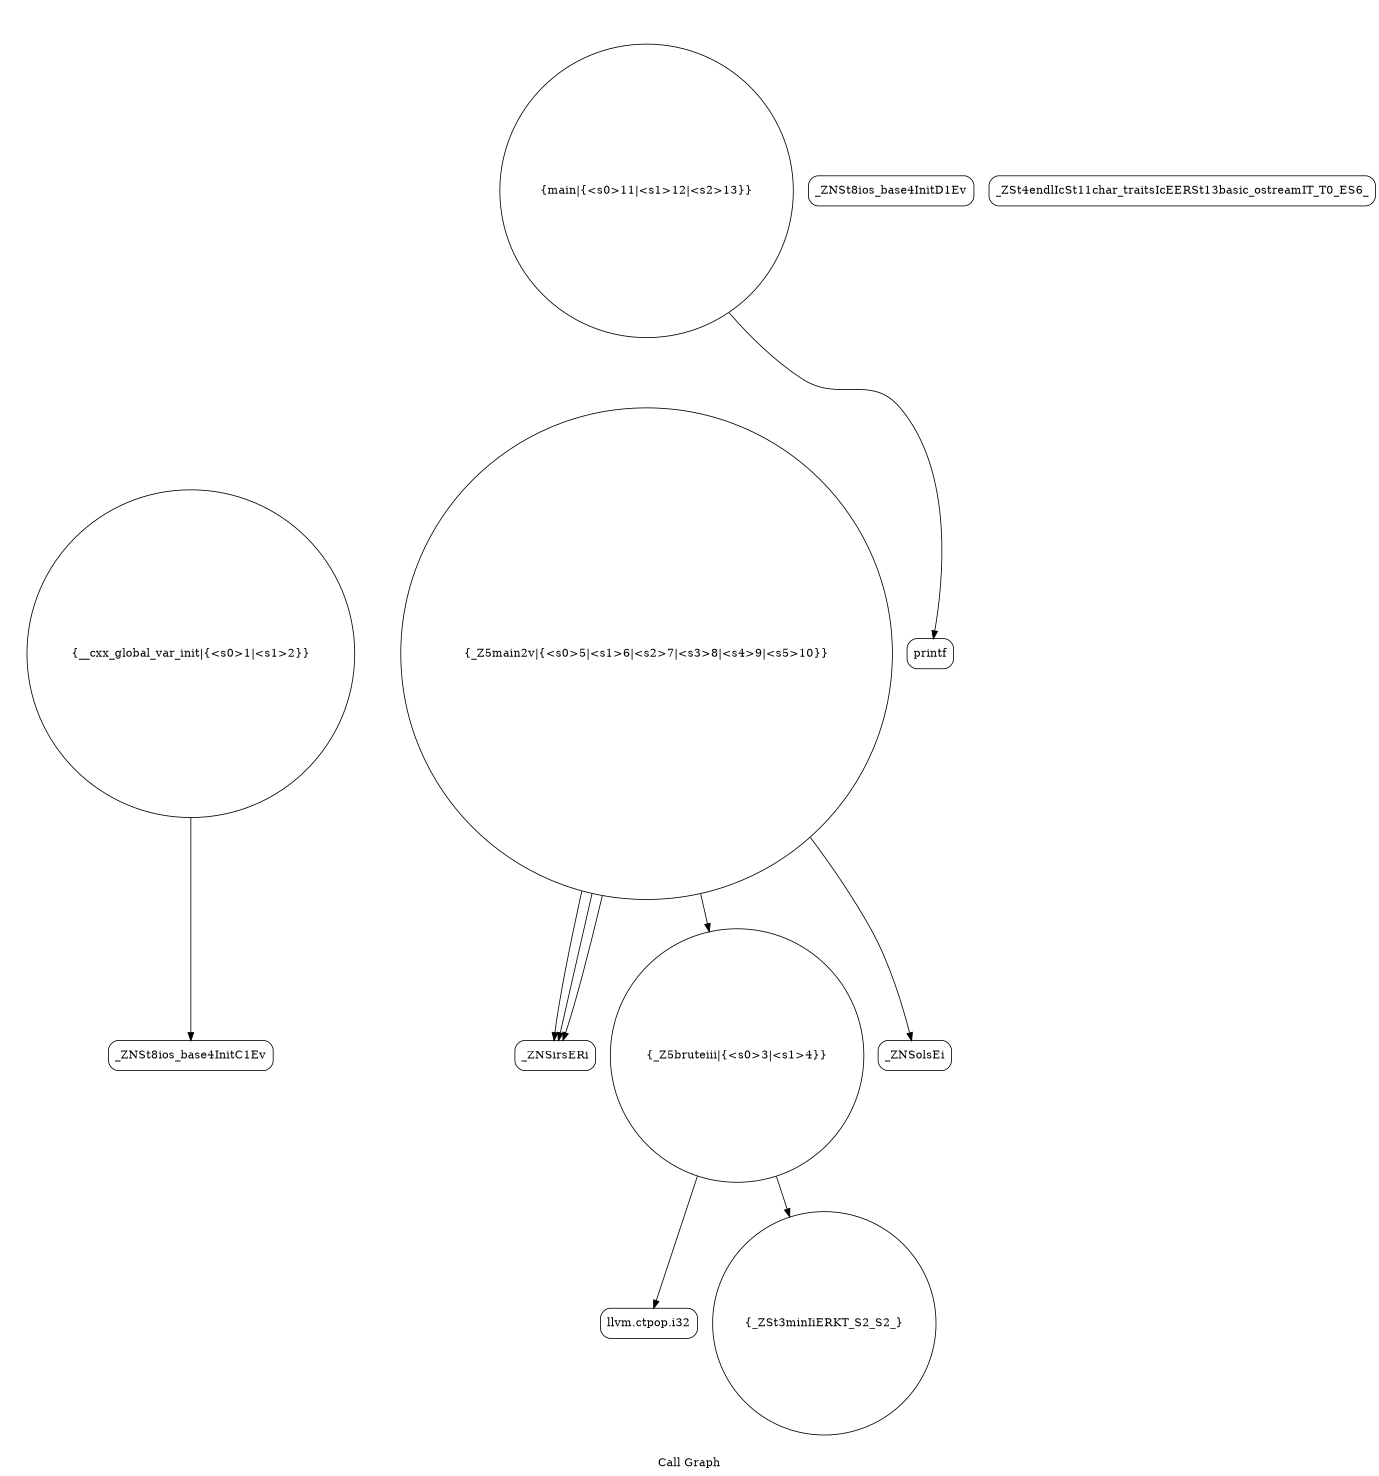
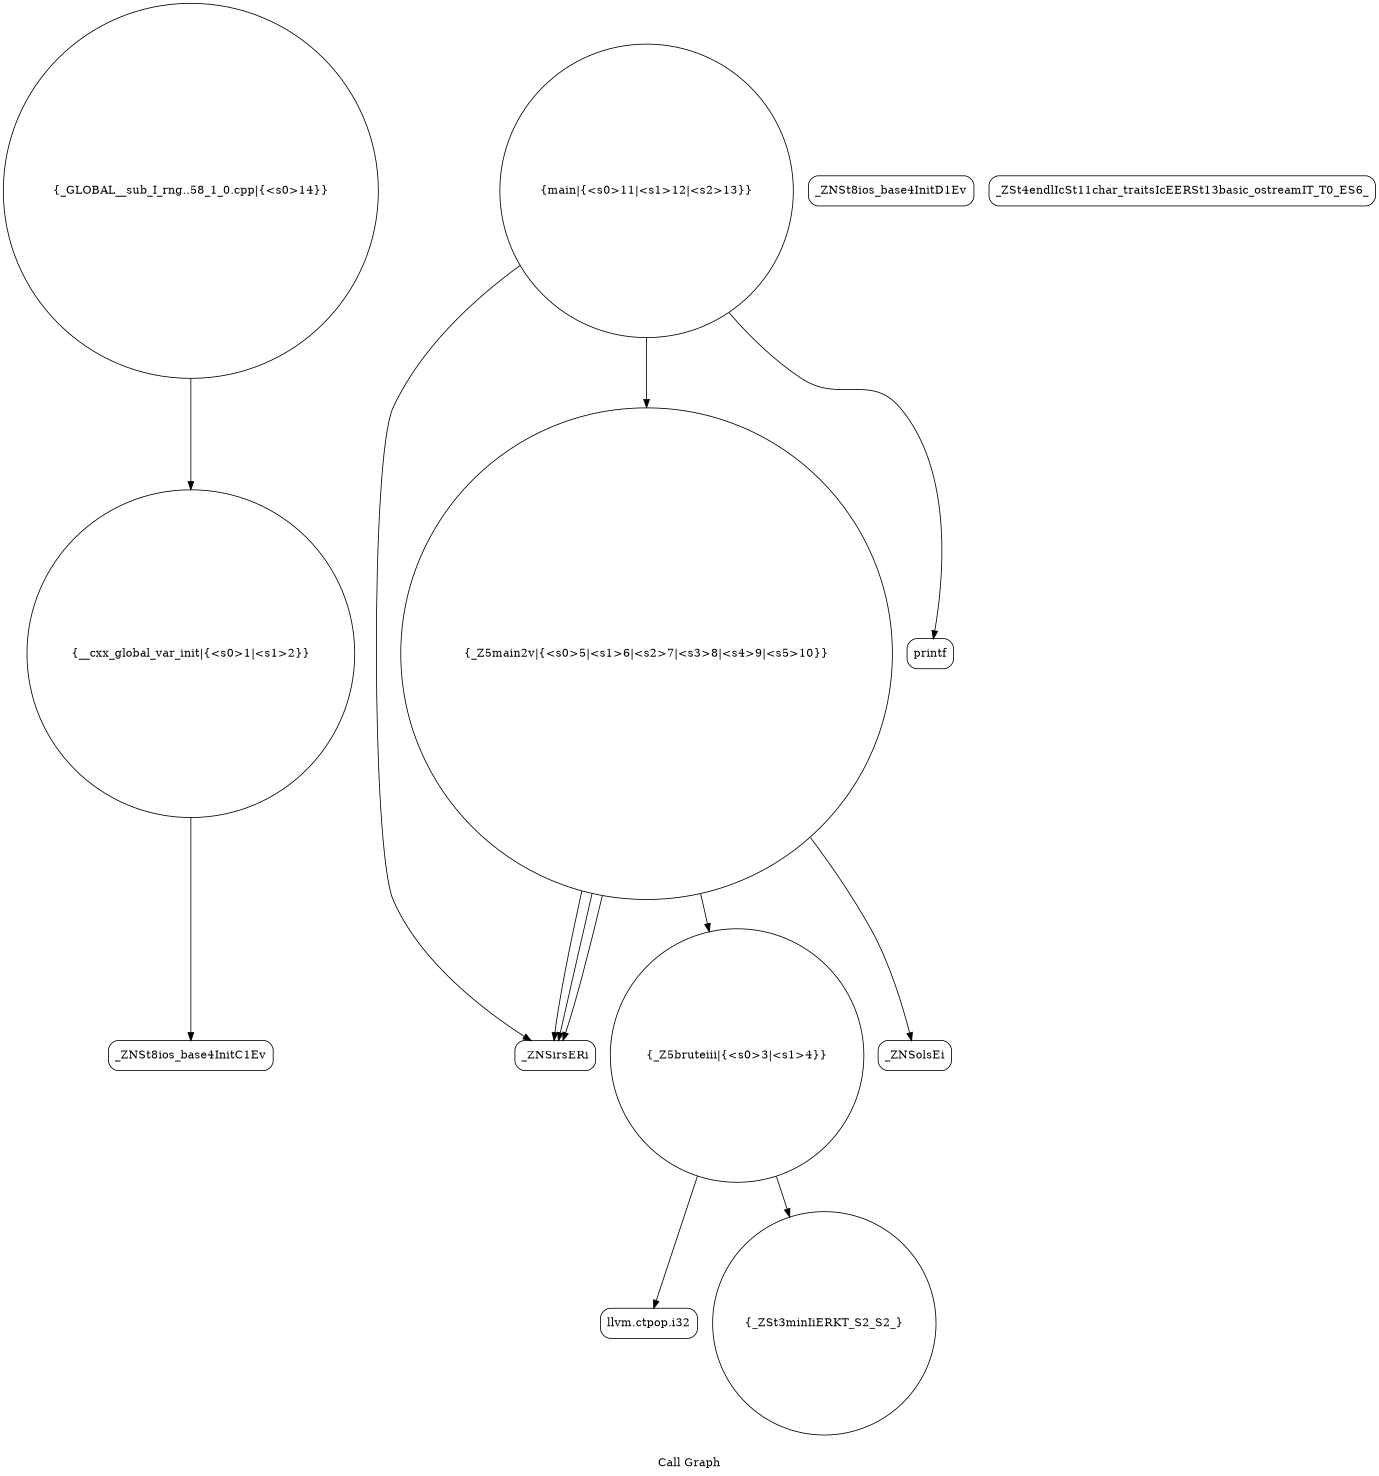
none -> (191, 191)
none -> (647, 369)
none -> (376, 653)
